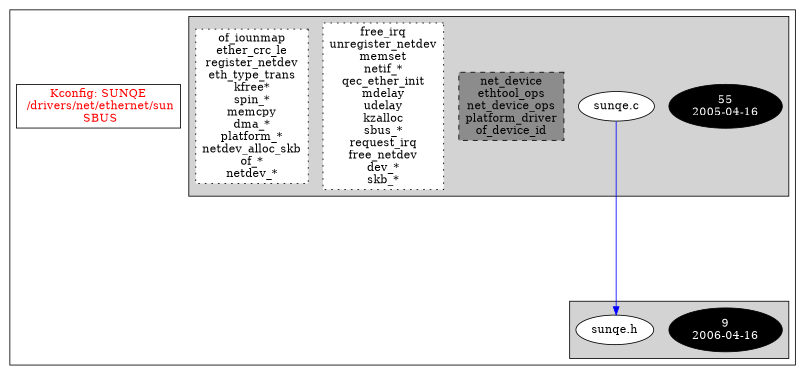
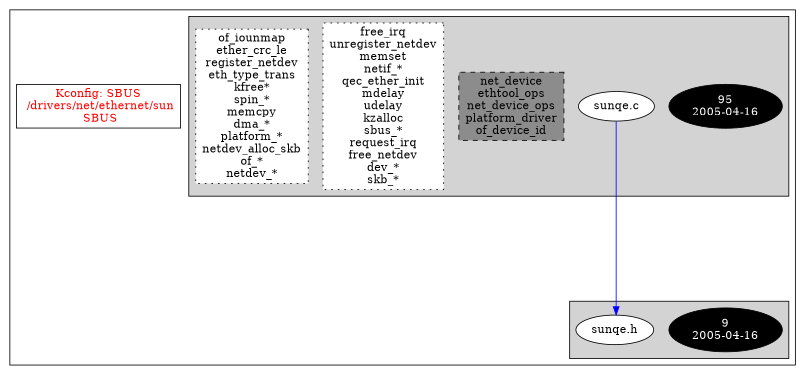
(98, 106) -> (98, 106)
(726, 106) -> (726, 106)
(726, 330) -> (726, 330)
